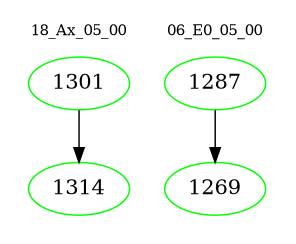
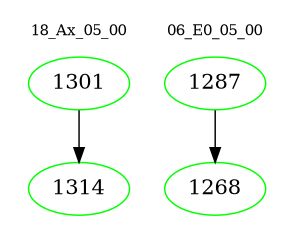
(215, 189) -> (215, 189)
